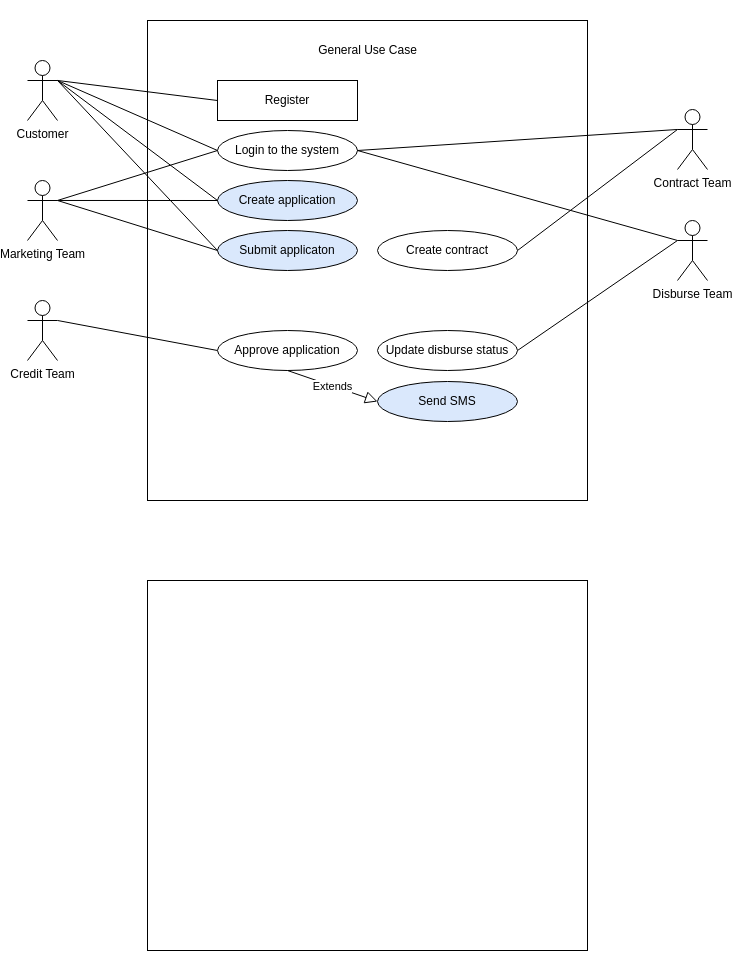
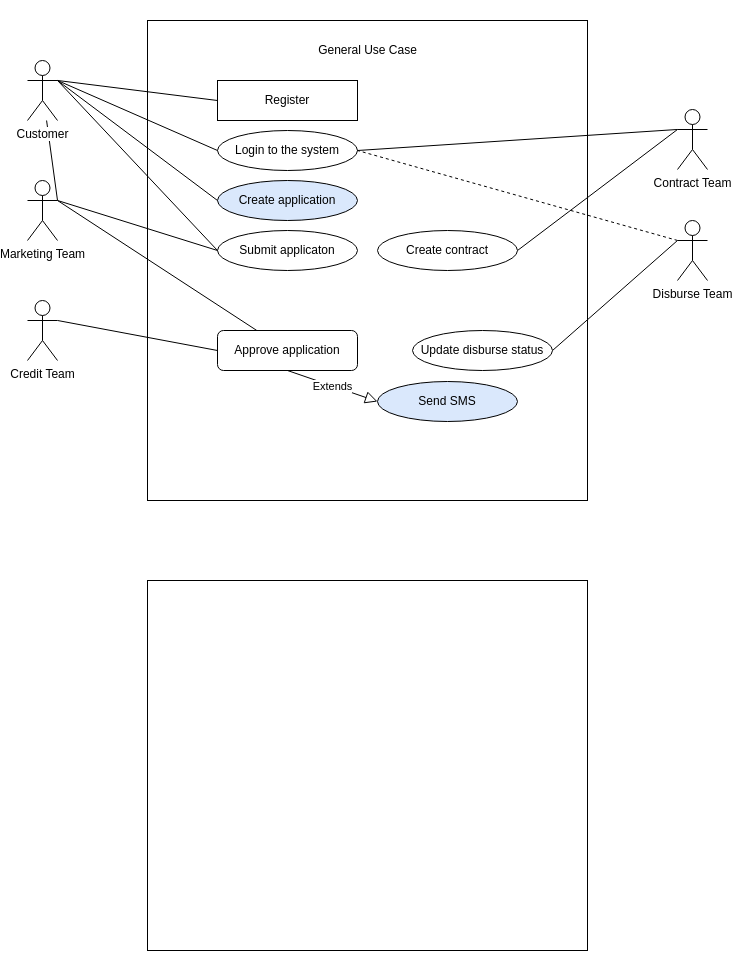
(140, 175) -> (53, 169)
(517, 195) -> (517, 195)
(140, 200) -> (158, 266)
(288, 251) -> (288, 251)
(288, 351) -> (288, 351)
(448, 351) -> (483, 351)
